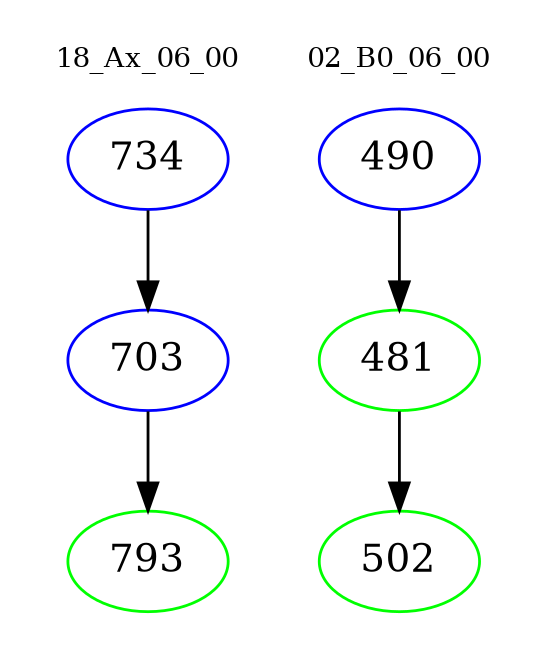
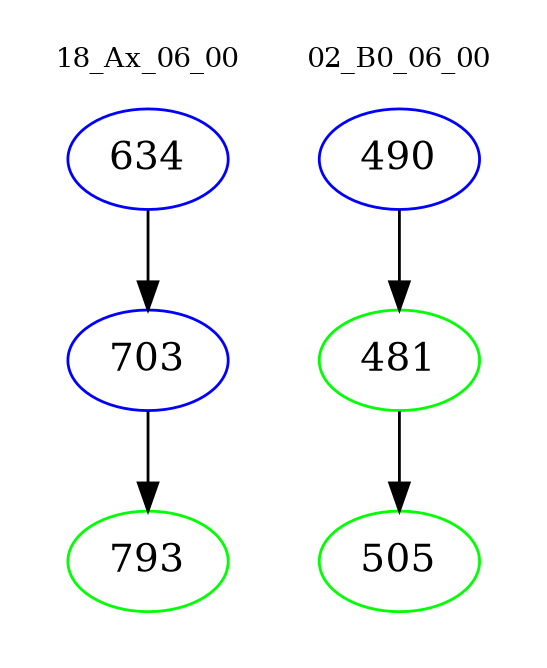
(148, 159) -> (148, 159)
(399, 561) -> (399, 561)
